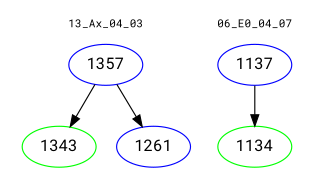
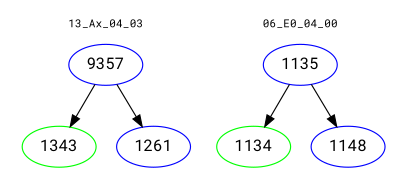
(255, 24) -> (301, 24)
(106, 65) -> (106, 65)
(255, 65) -> (300, 65)
none -> (348, 147)
